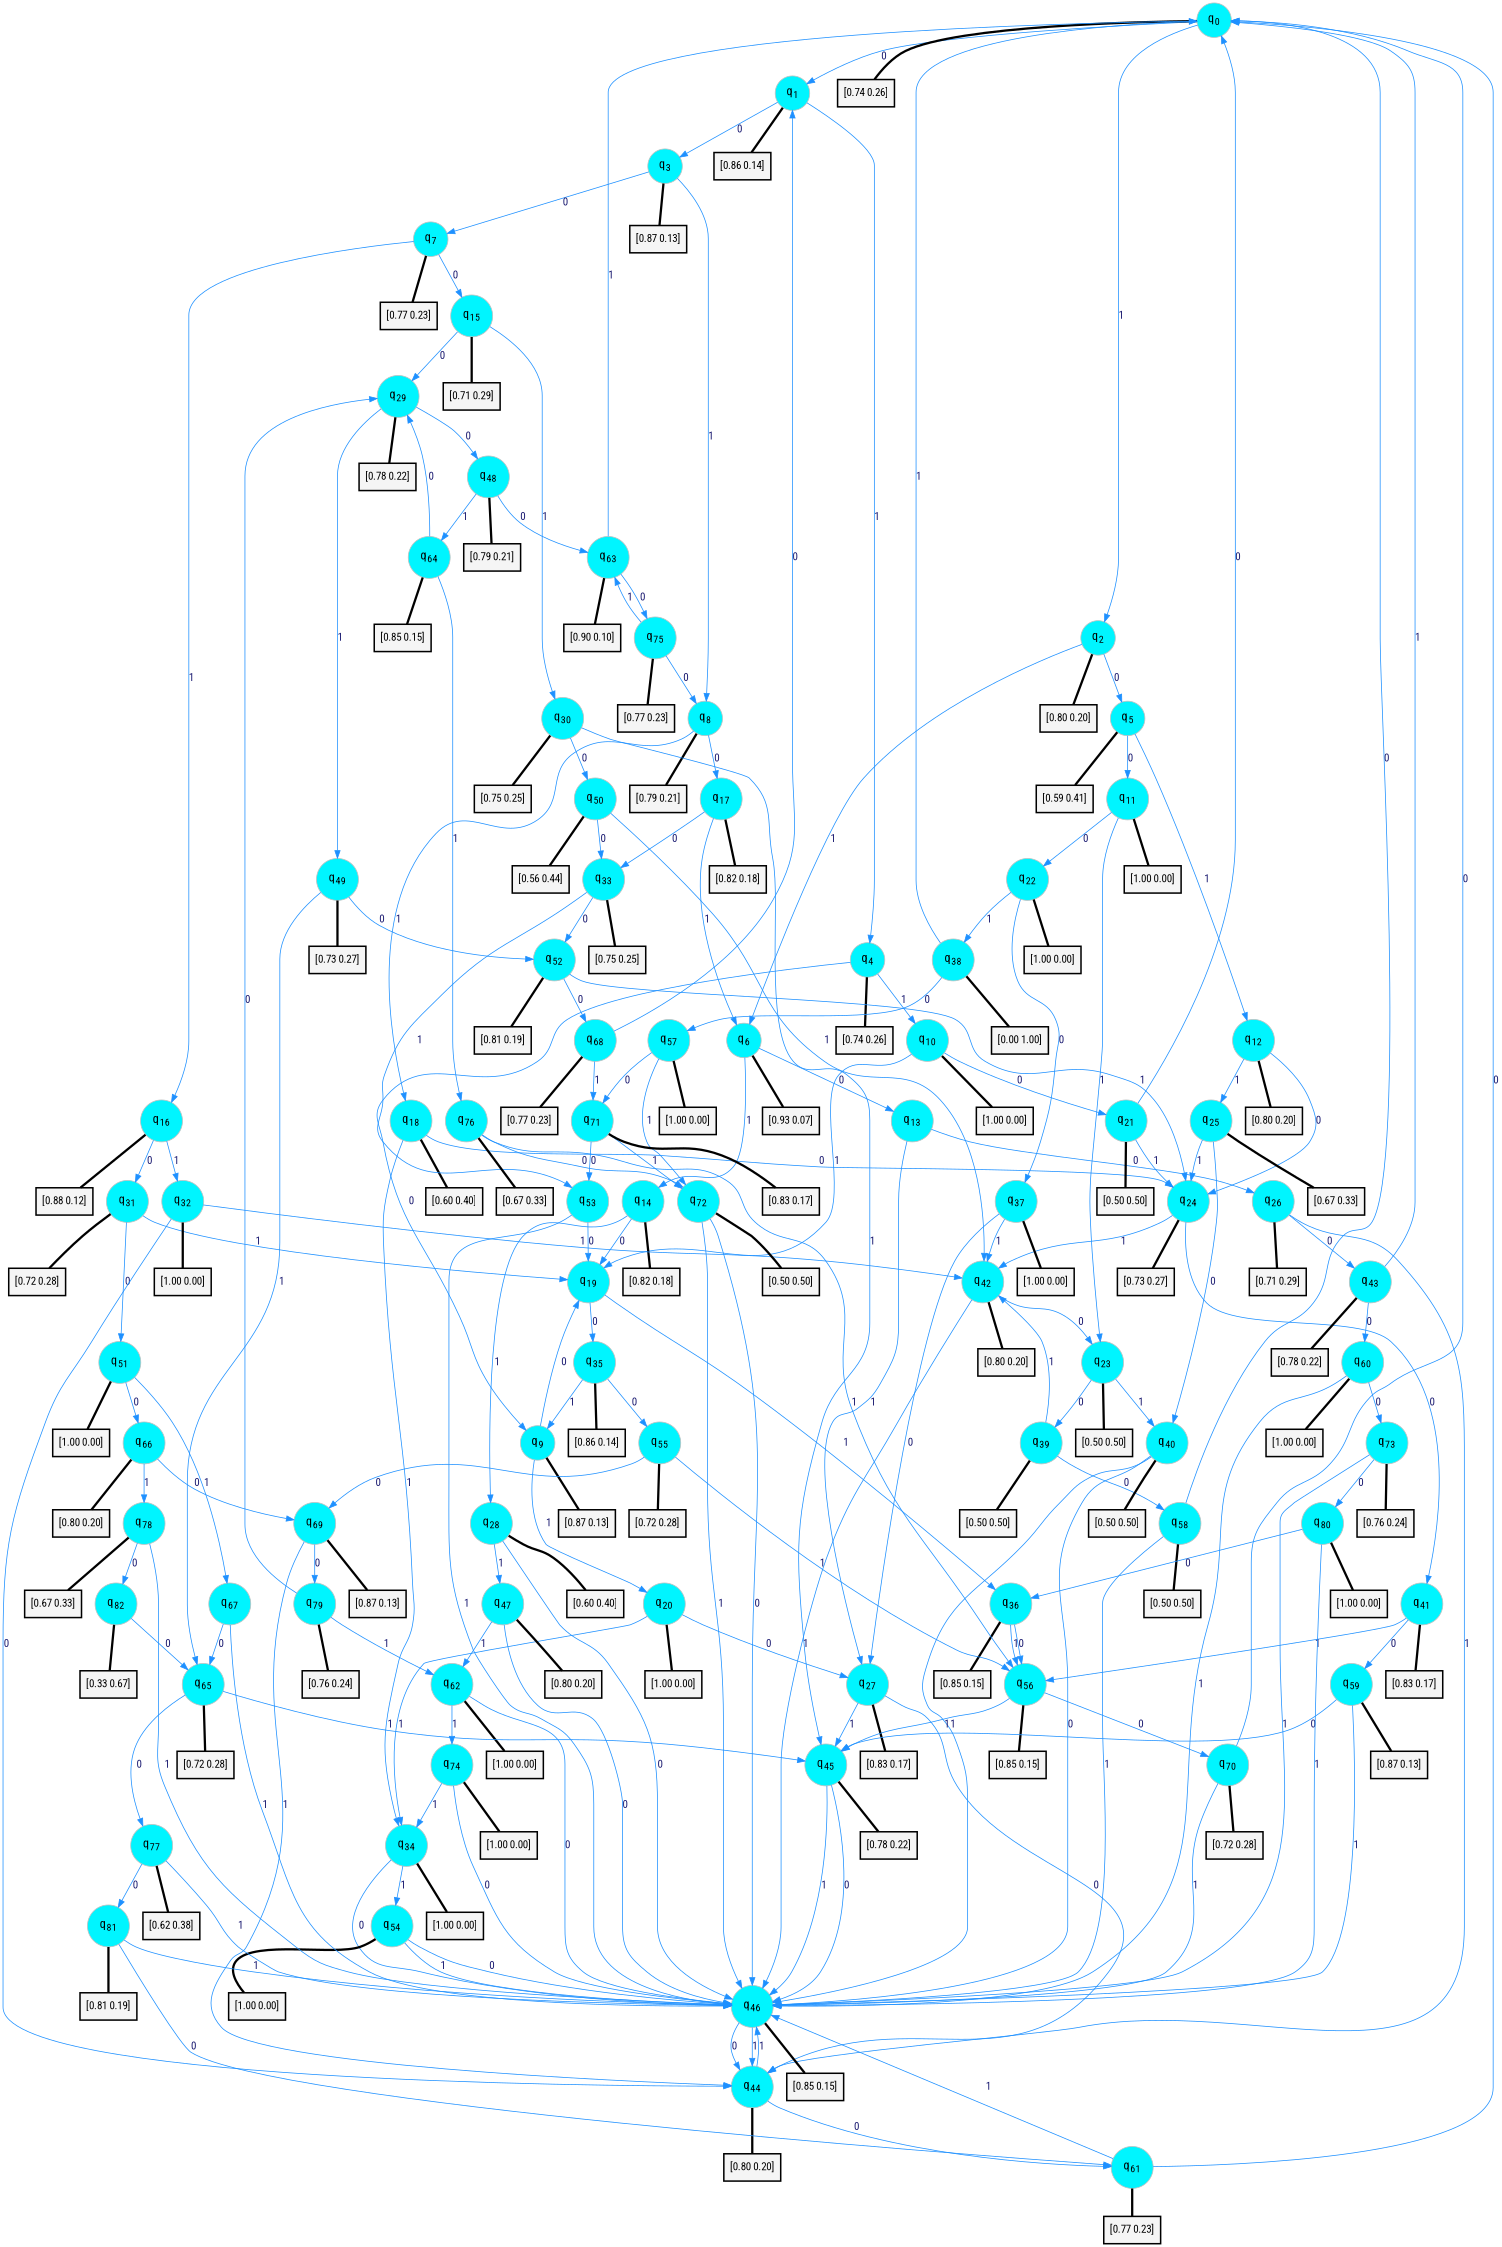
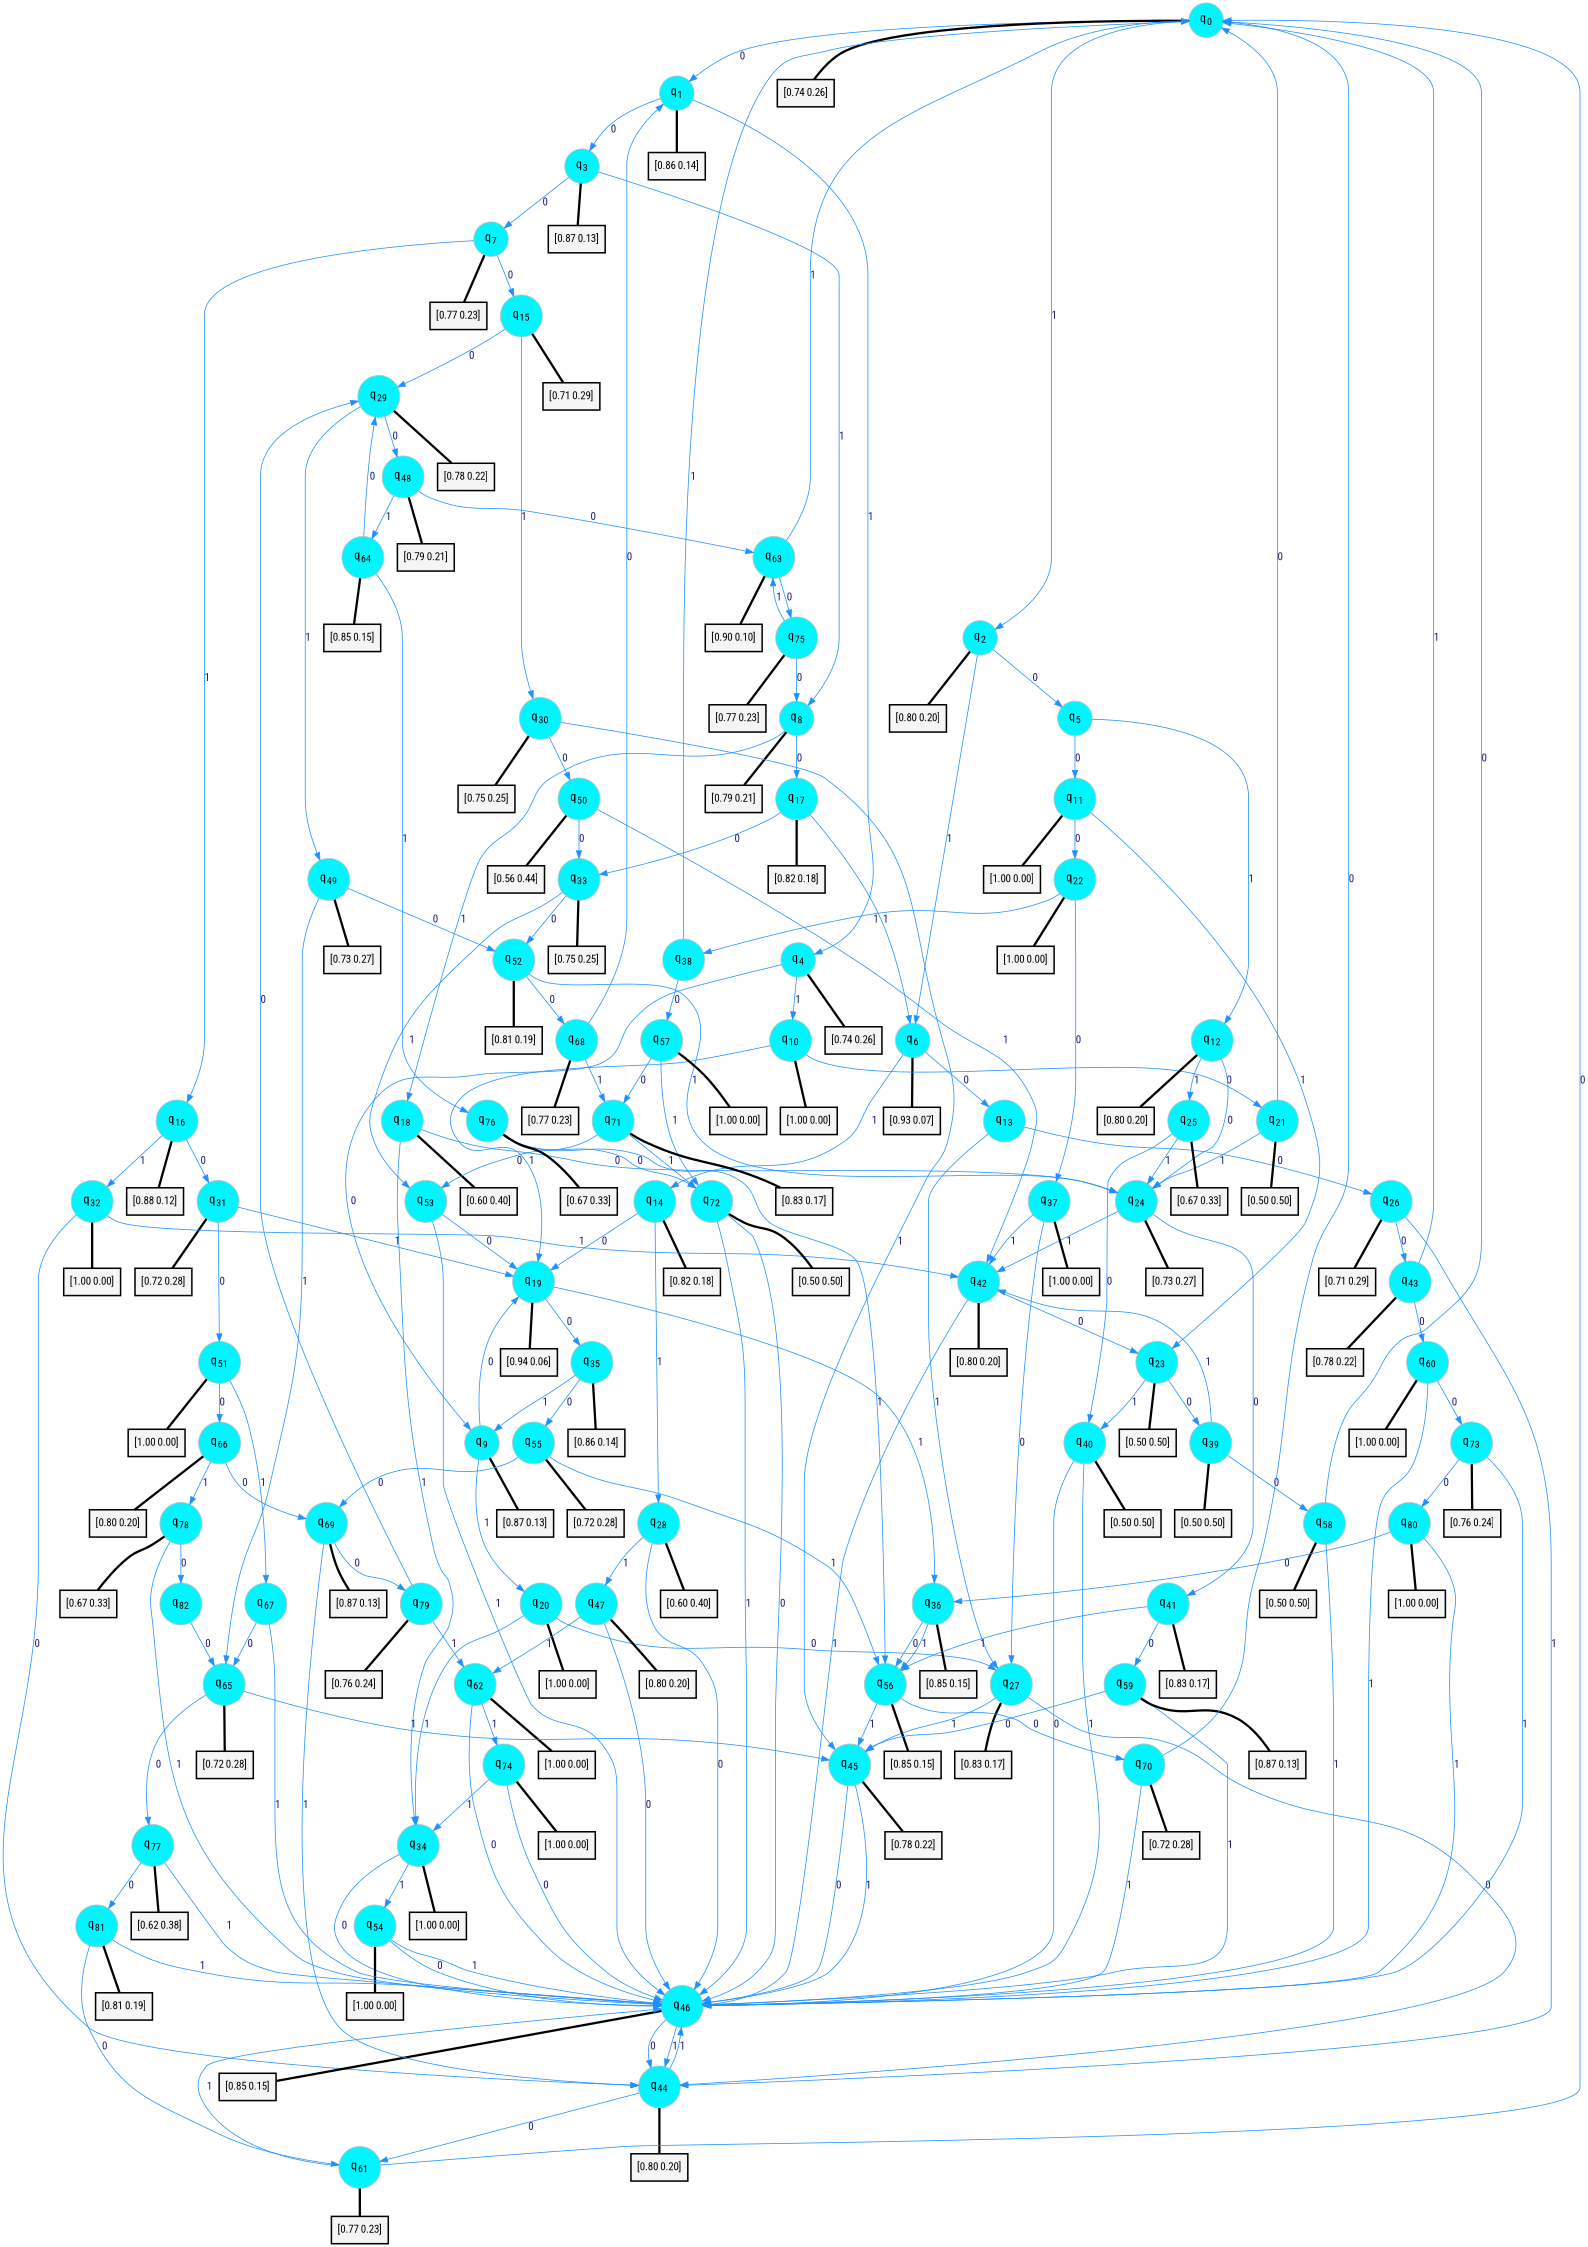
(1065, 799) -> none
(1020, 1040) -> none
none -> (529, 1362)
(108, 1684) -> none
